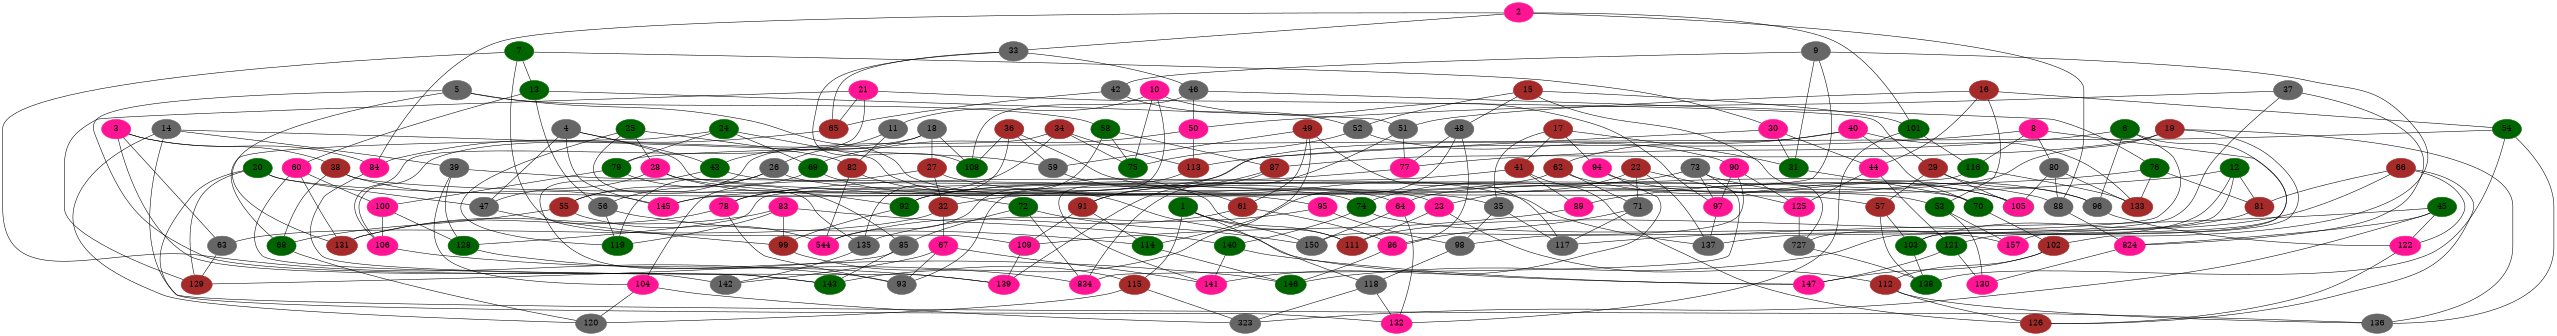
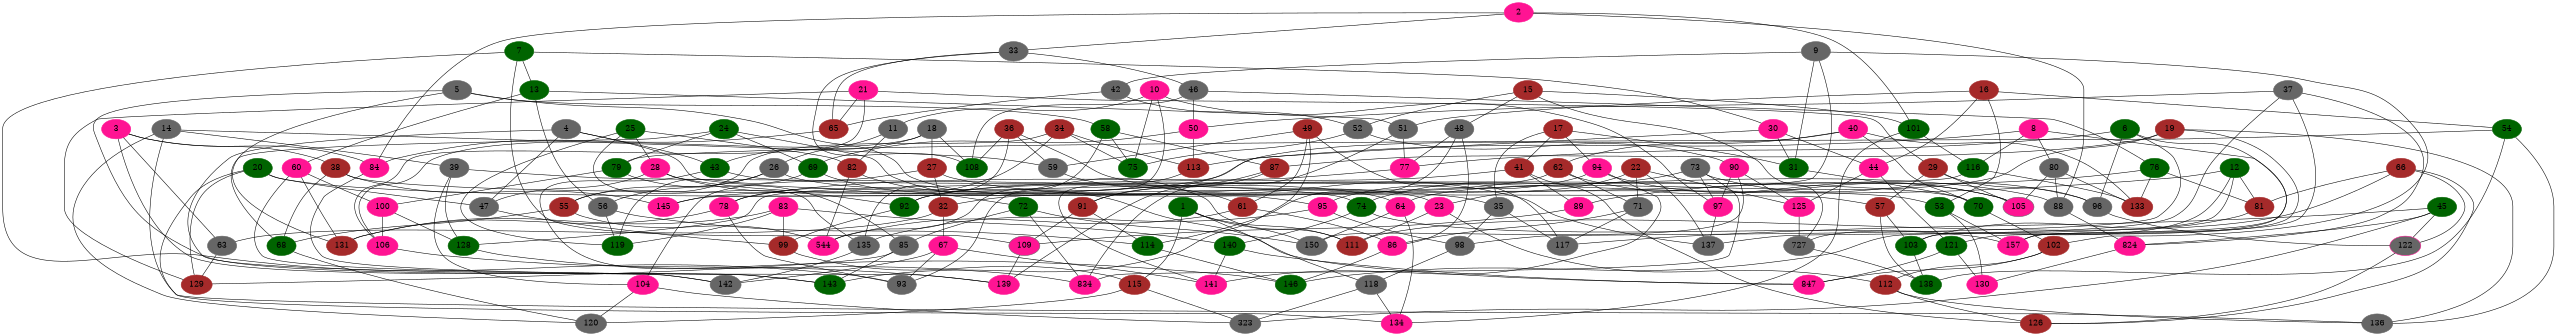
(574, 170) -> (195, 245)
none -> (1460, 187)
none -> (2286, 223)
(2405, 246) -> (2405, 246)
(1809, 285) -> (1809, 285)
(1397, 324) -> (1397, 324)
